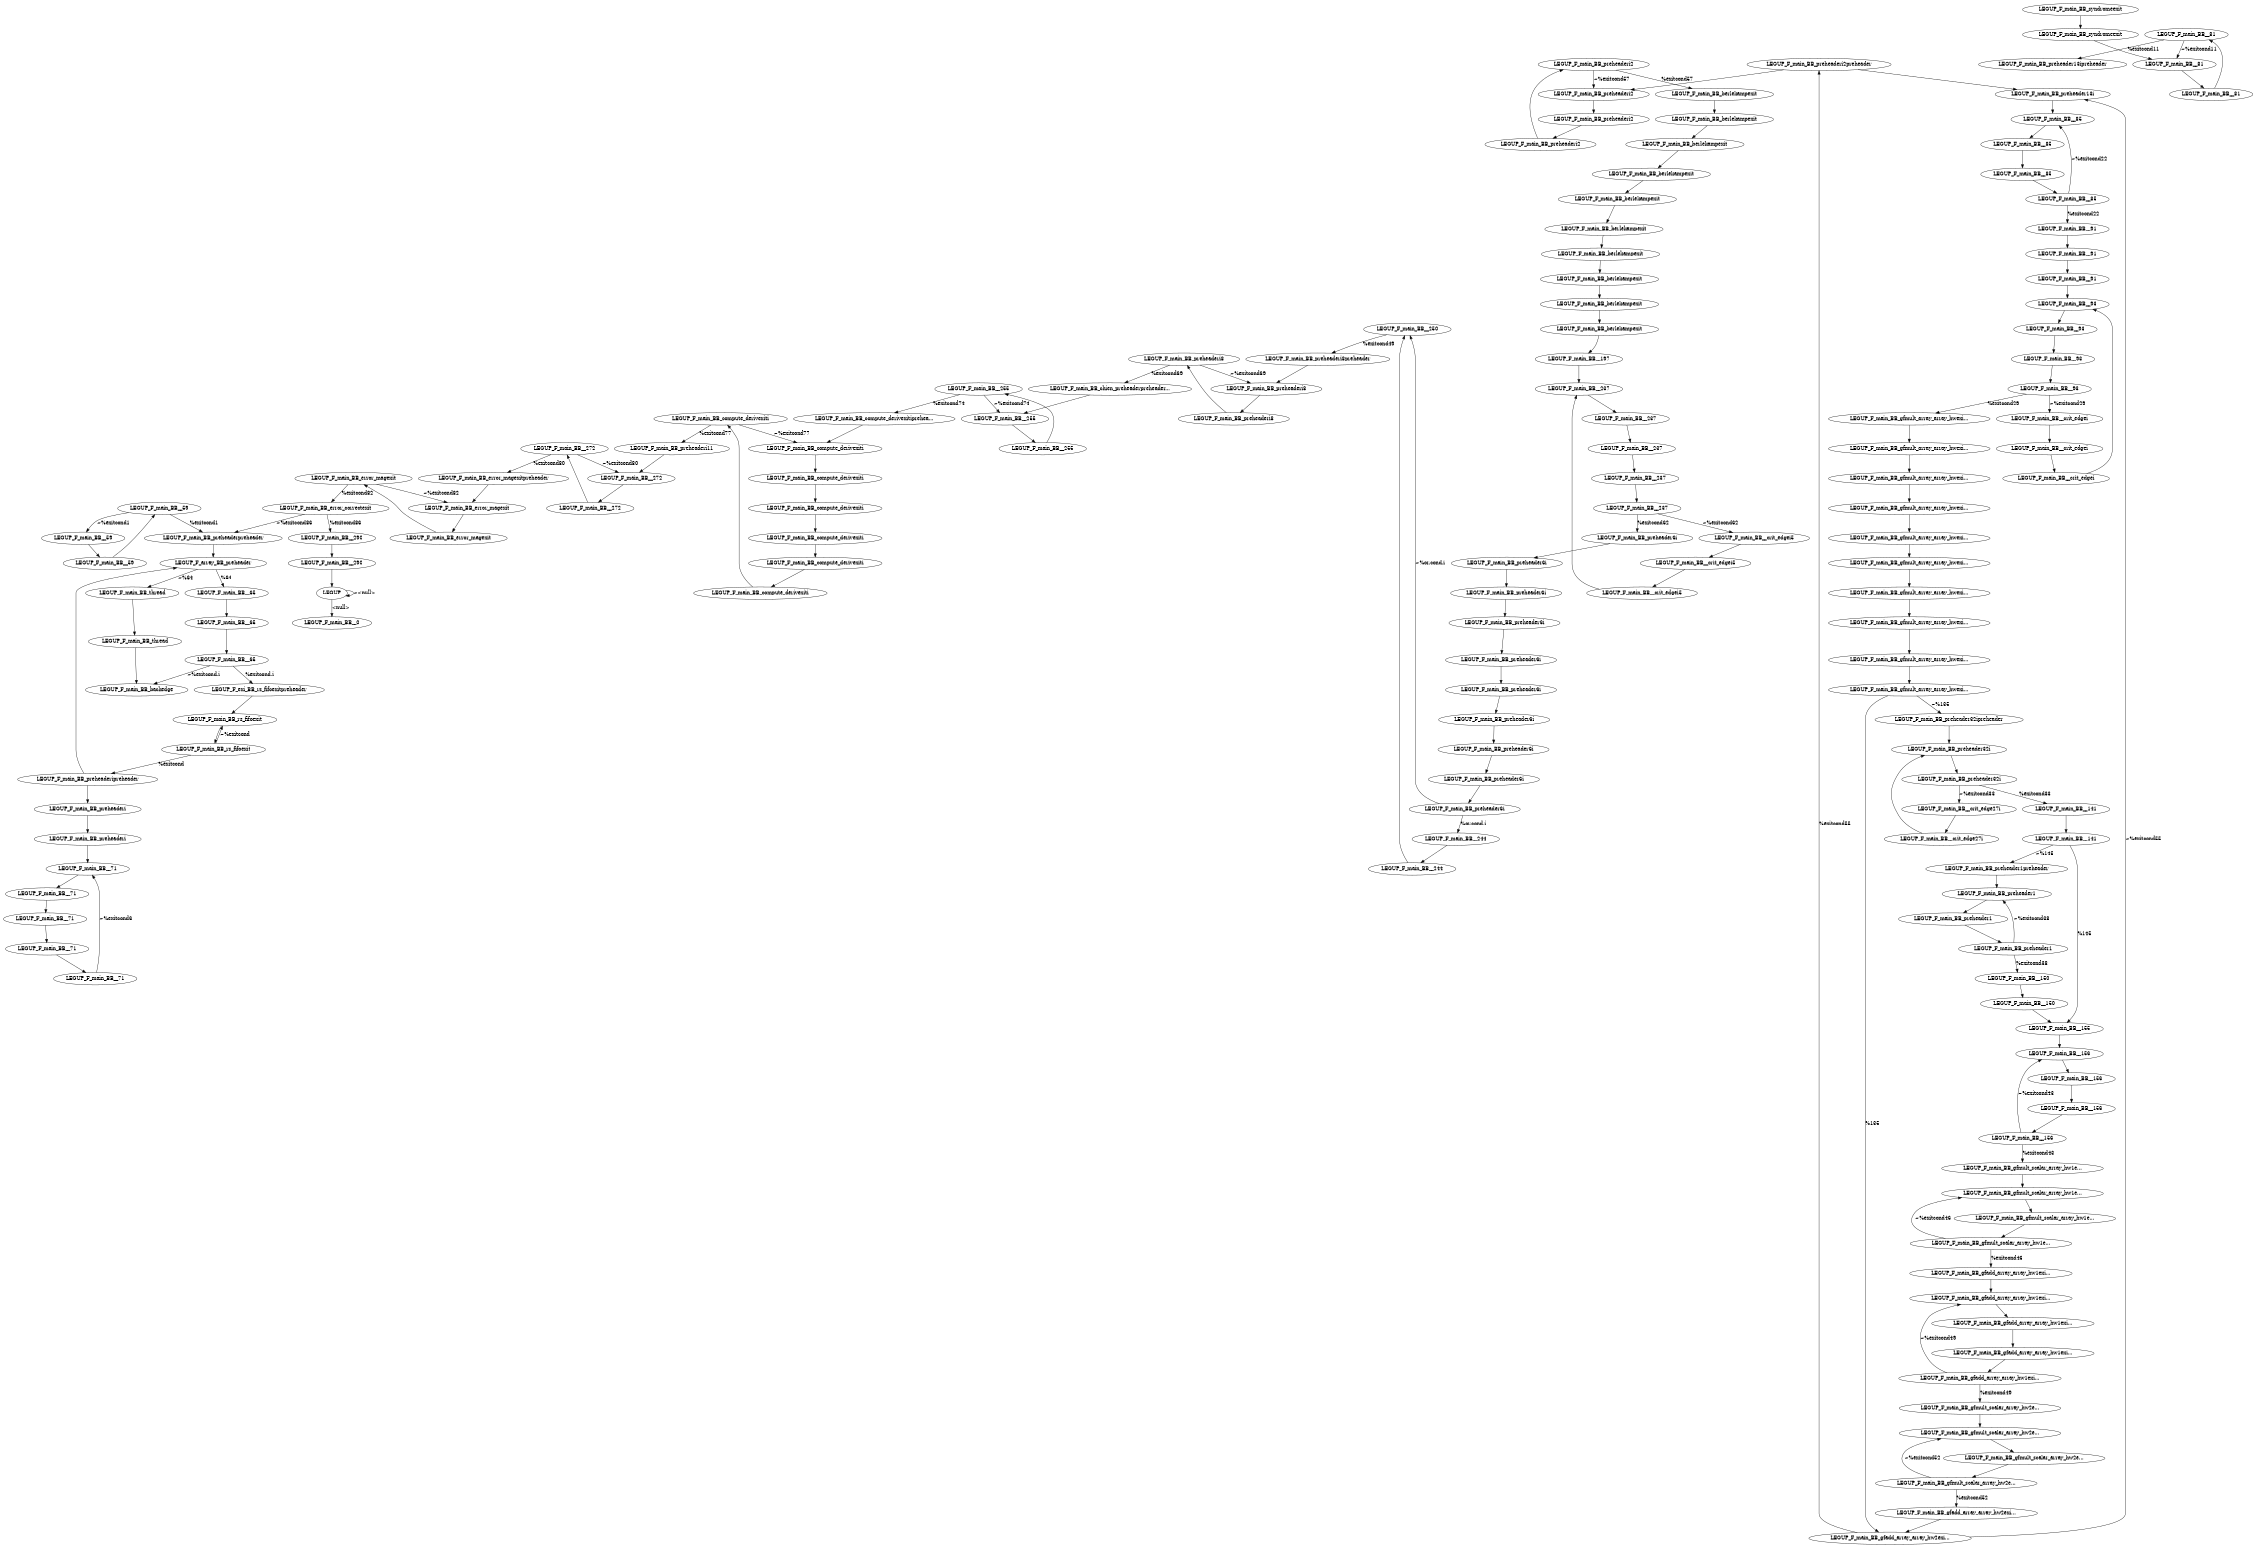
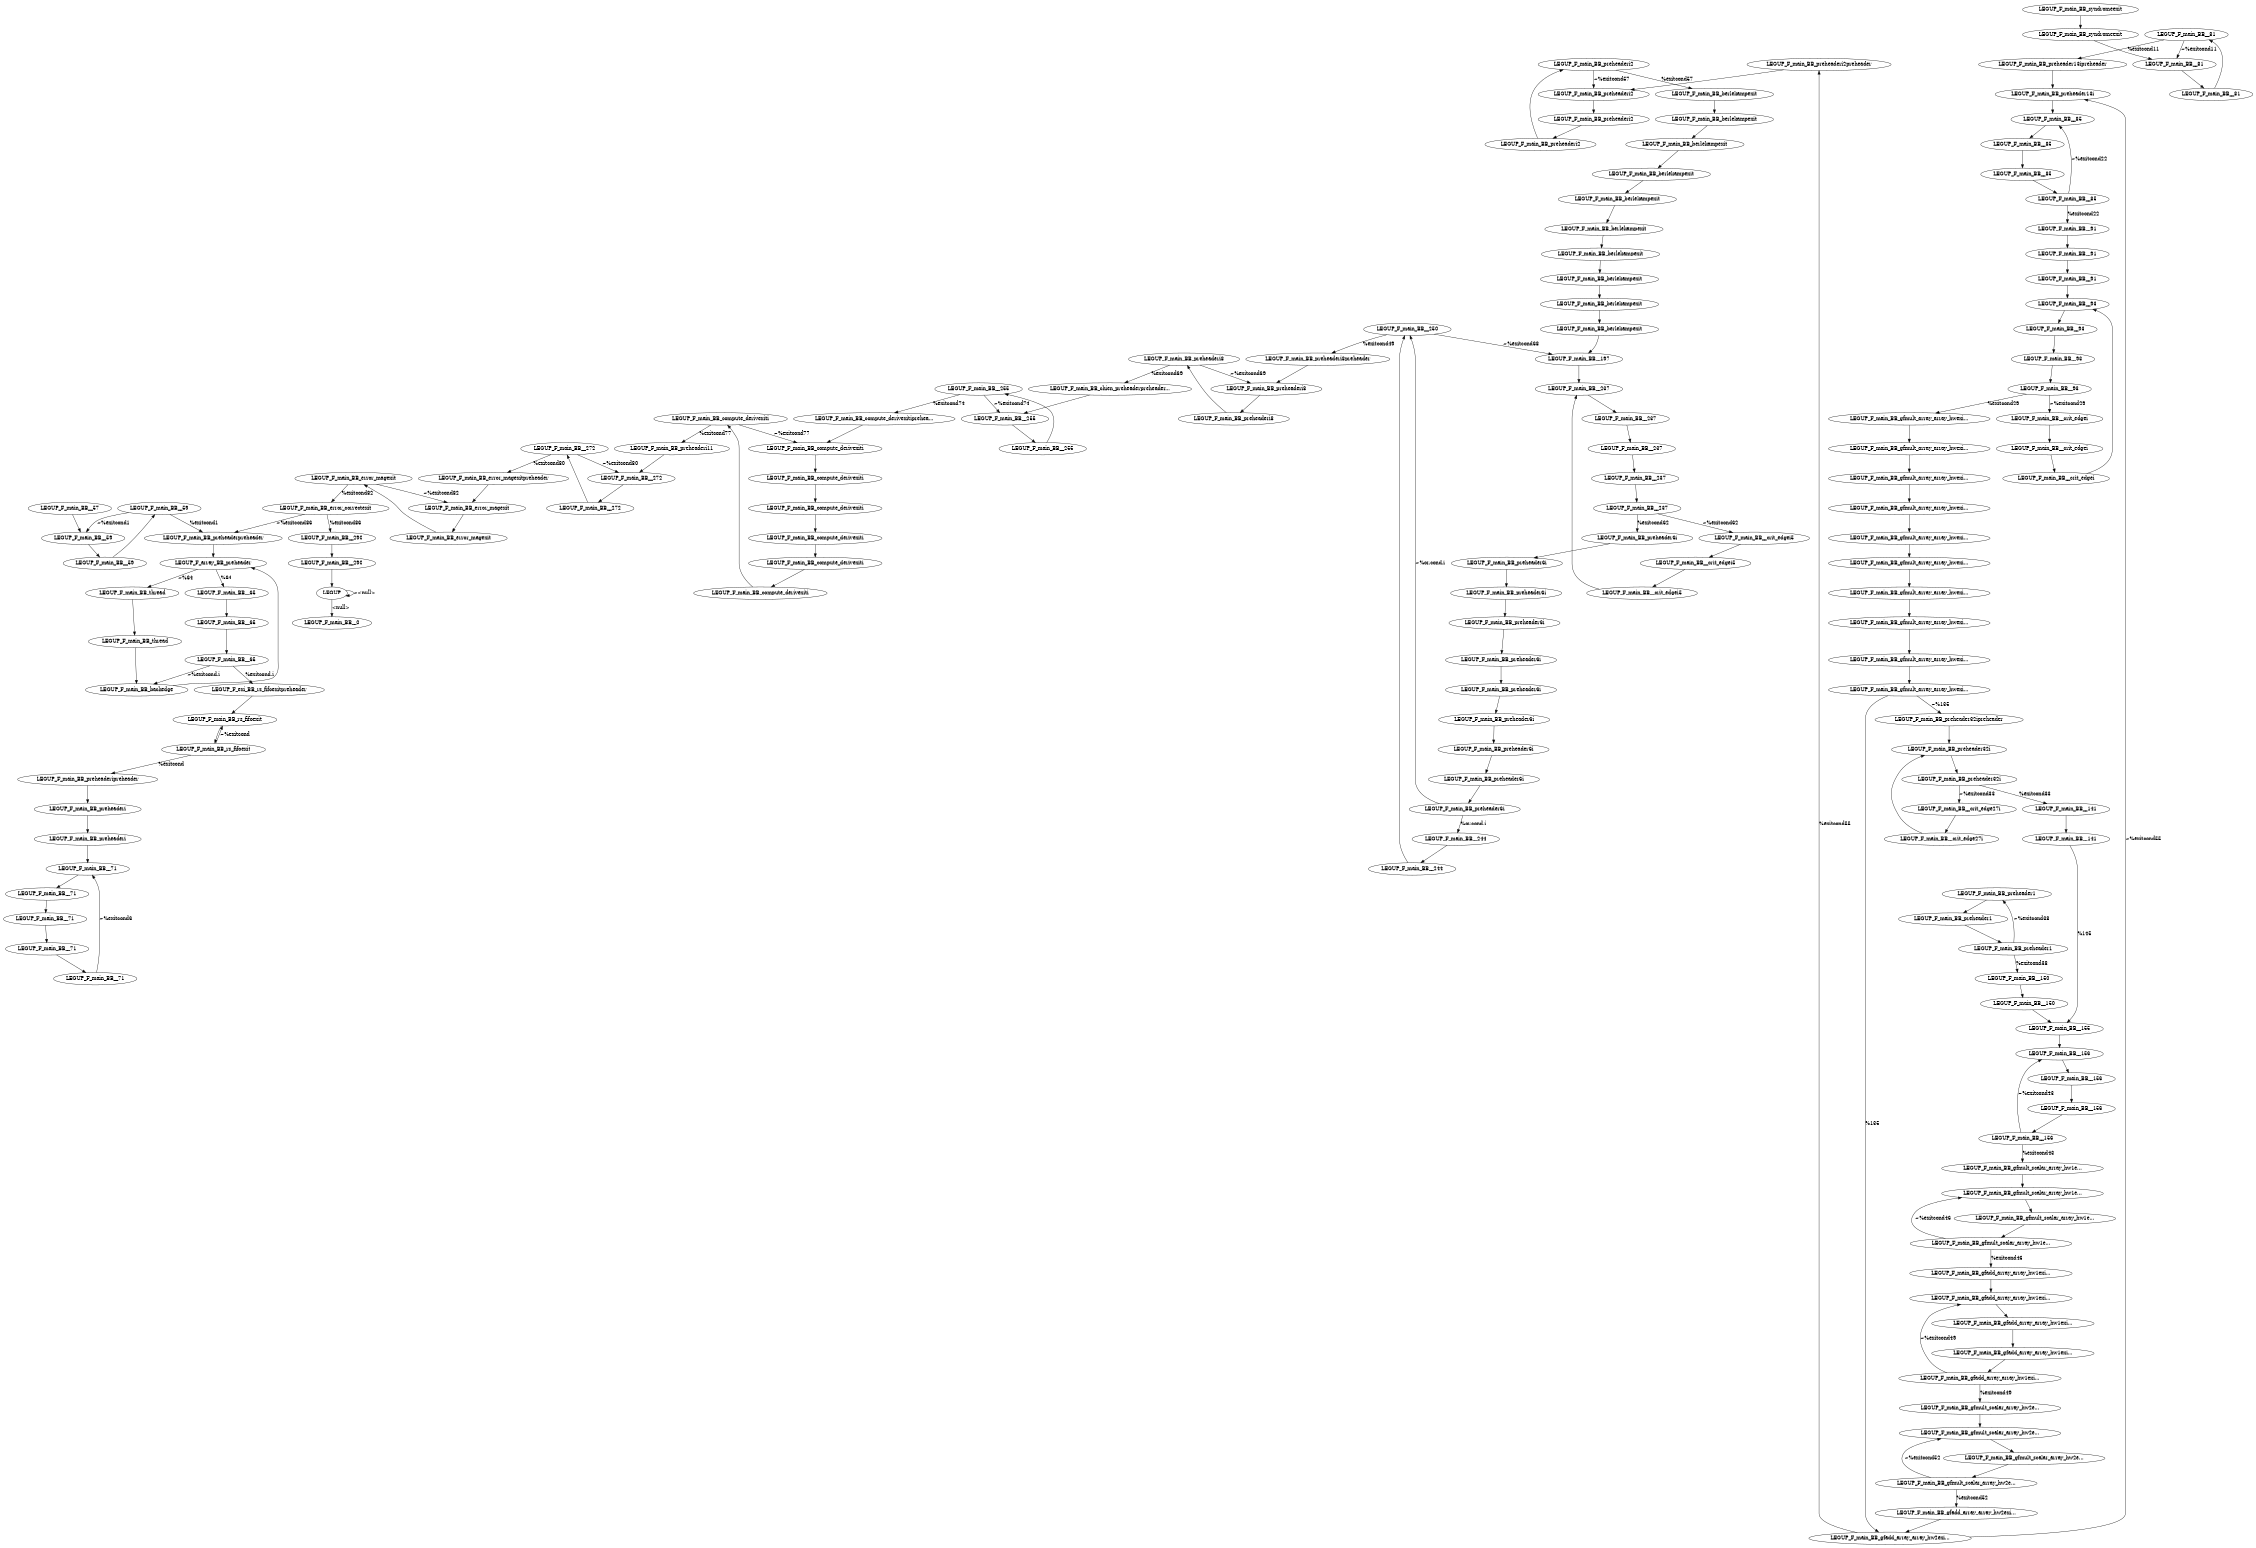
(1936, 79) -> (2053, 78)
none -> (1491, 344)
none -> (70, 508)
(76, 633) -> (278, 668)
(1997, 869) -> none
